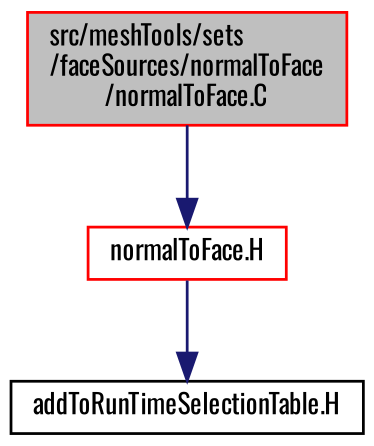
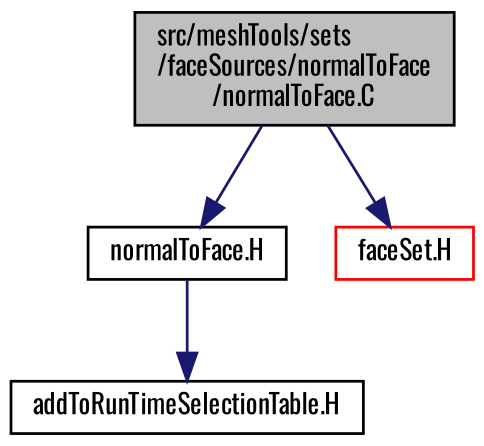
(187, 69) -> (295, 69)
(187, 253) -> (187, 253)
none -> (405, 253)
